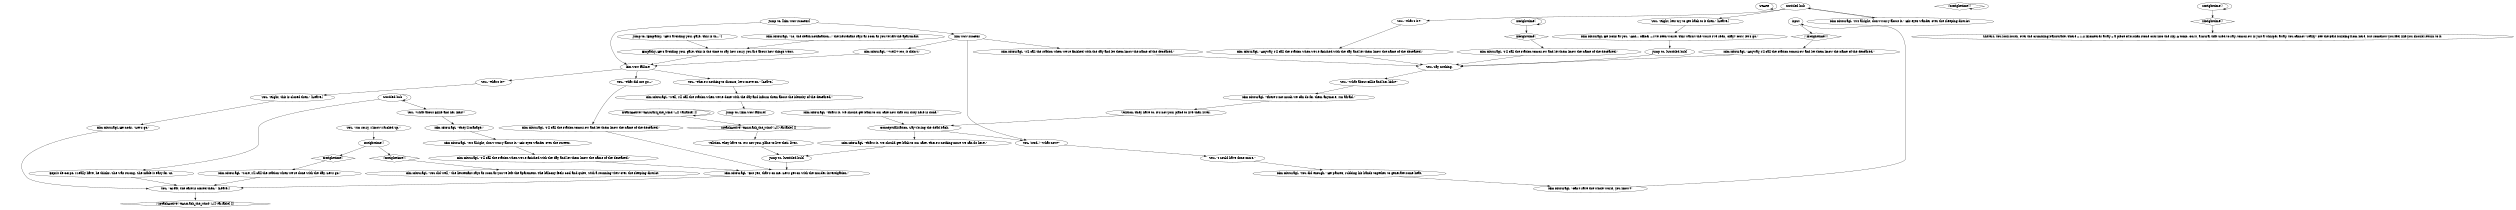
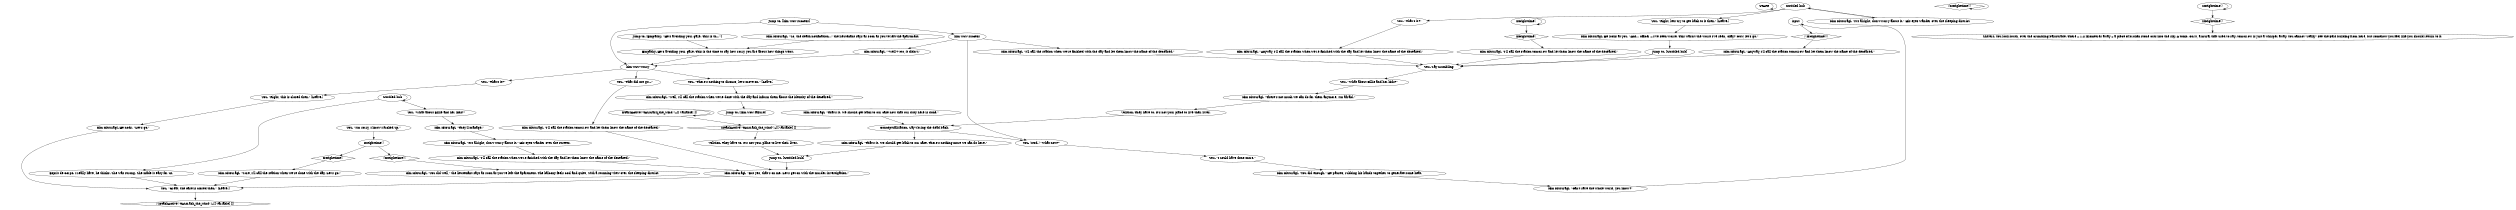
(638, 67) -> (638, 67)
(1439, 67) -> (1439, 67)
